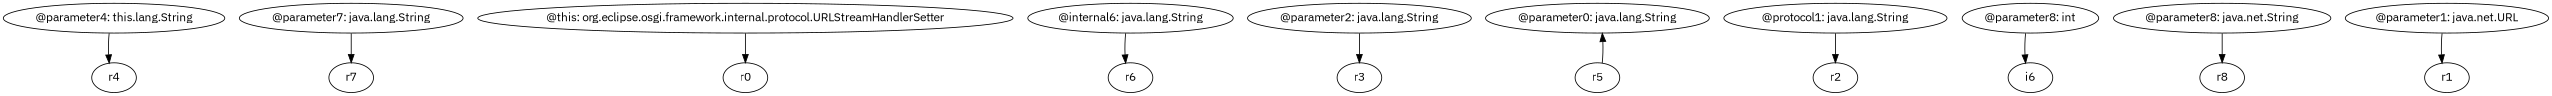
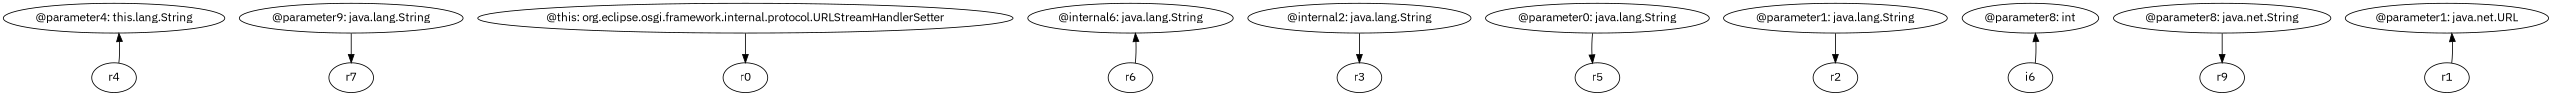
(351, 18) -> (351, 18)
(1359, 18) -> (1359, 18)
(1835, 18) -> (1835, 18)
(109, 44) -> (120, 52)
(1125, 44) -> (1136, 52)
(2025, 44) -> (2036, 52)
(2441, 44) -> (2452, 52)
(1603, 52) -> (1592, 44)
(2222, 78) -> (2222, 78)
